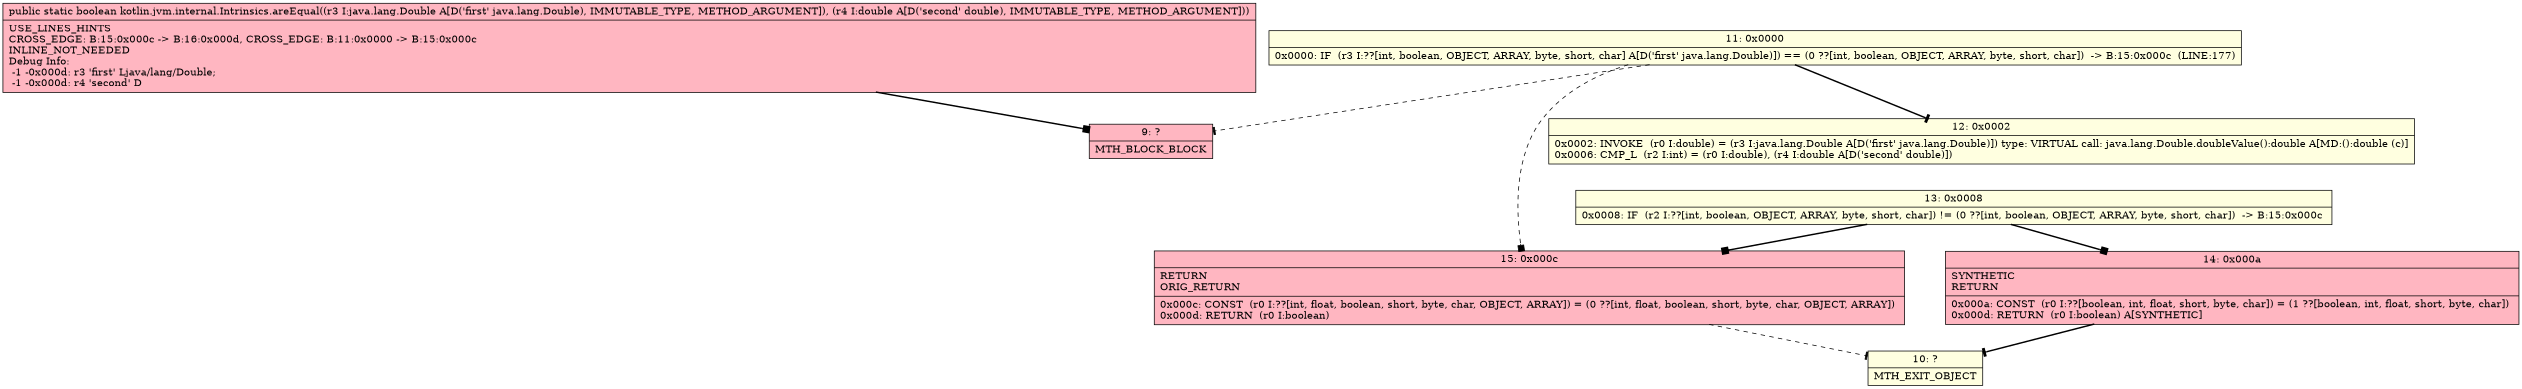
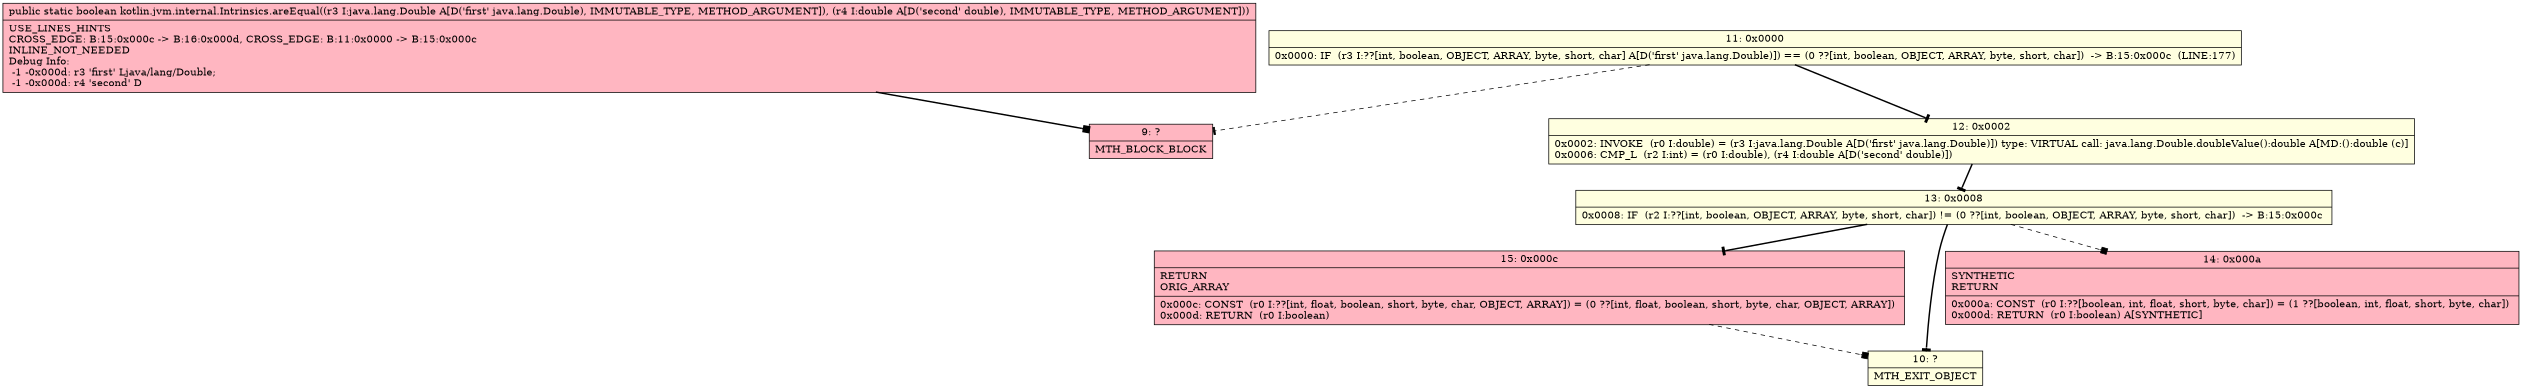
(1535, 130) -> none
none -> (1967, 176)
(1797, 237) -> (1797, 237)
(2055, 237) -> (2055, 237)
(1200, 287) -> (1195, 287)
(2040, 338) -> (1933, 285)
(1785, 339) -> (1785, 339)
